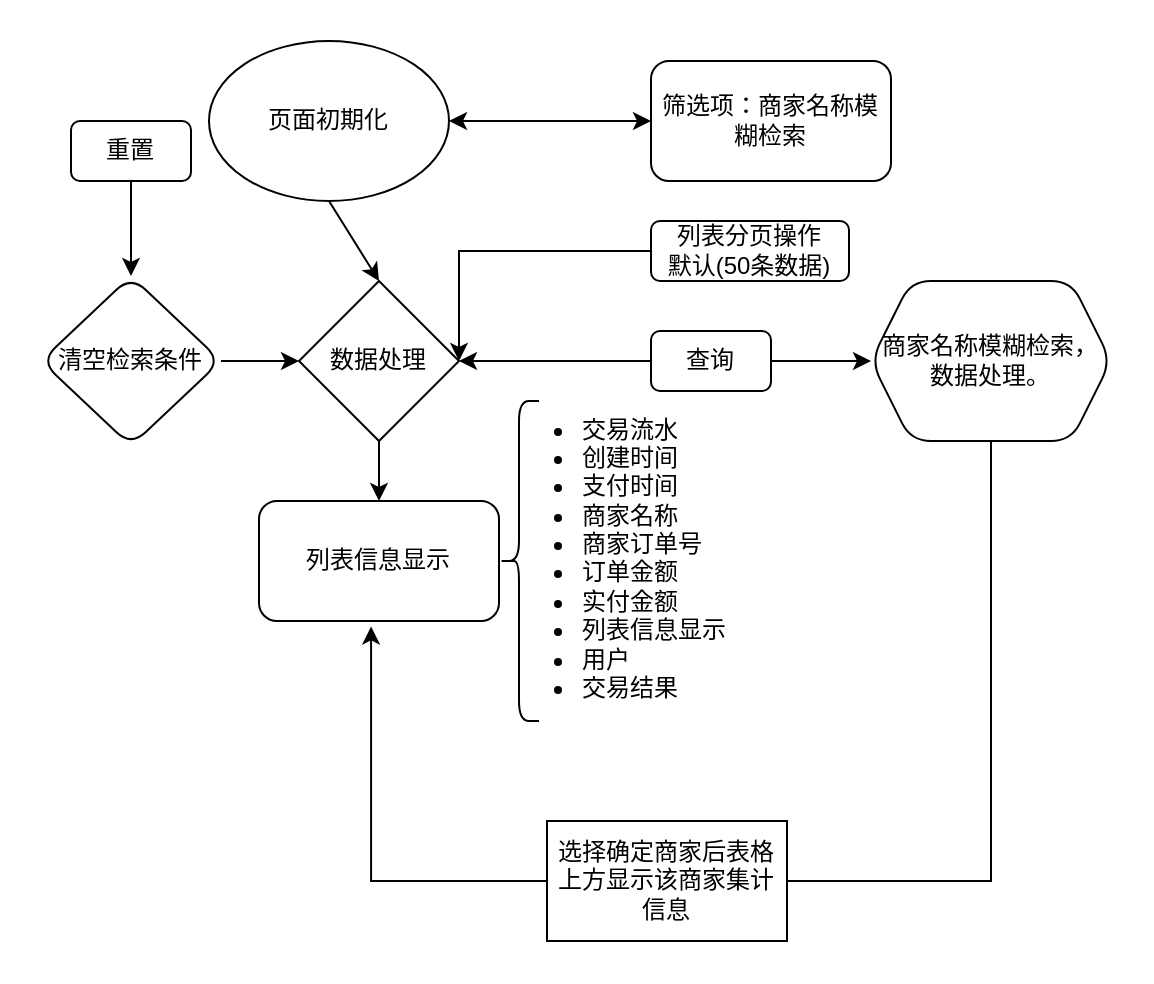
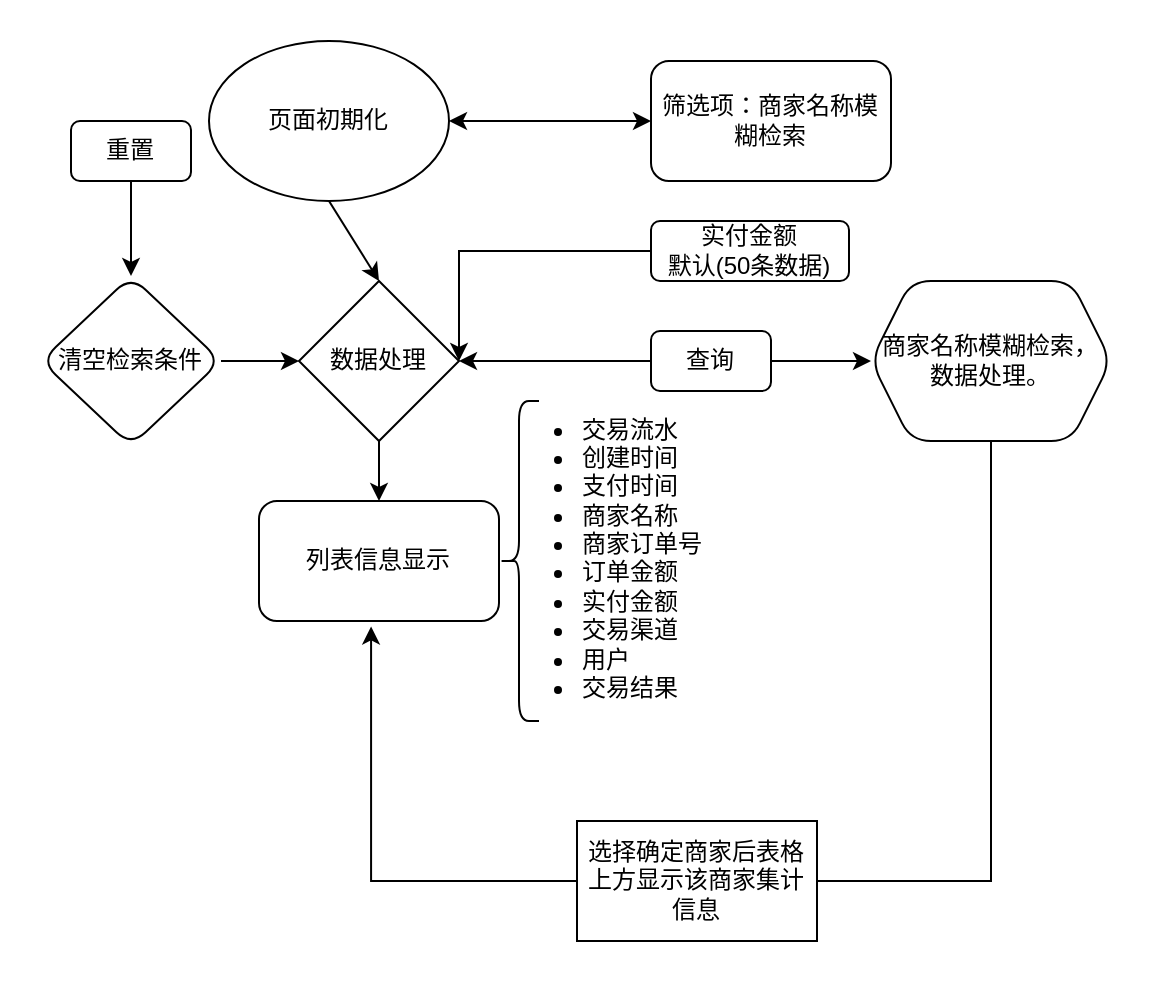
(750, 251) -> (750, 251)
(575, 547) -> (563, 547)
(667, 881) -> (697, 881)
